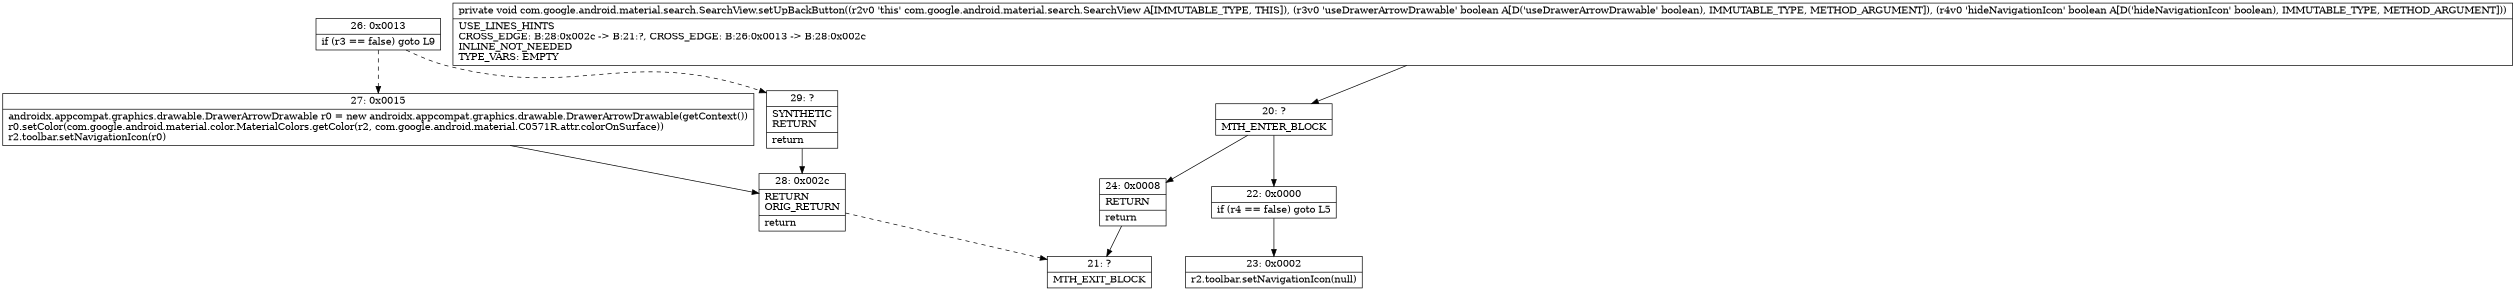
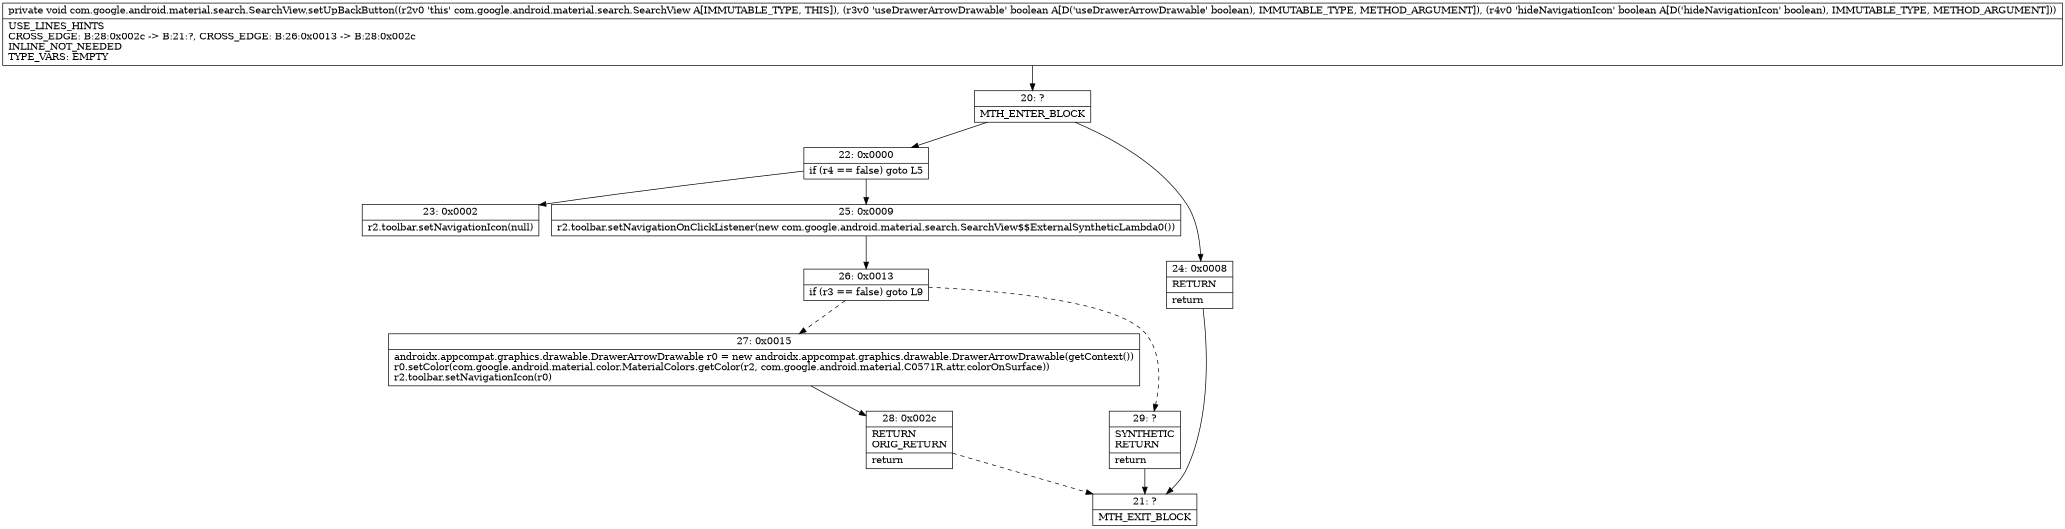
(802, 157) -> (1145, 478)
none -> (866, 220)
